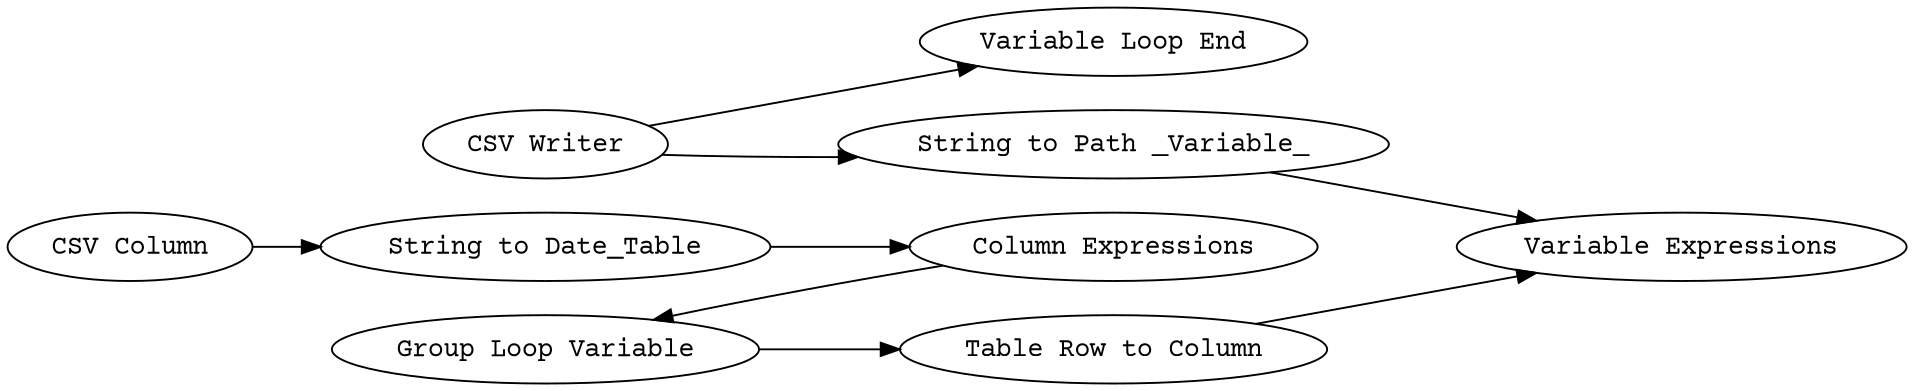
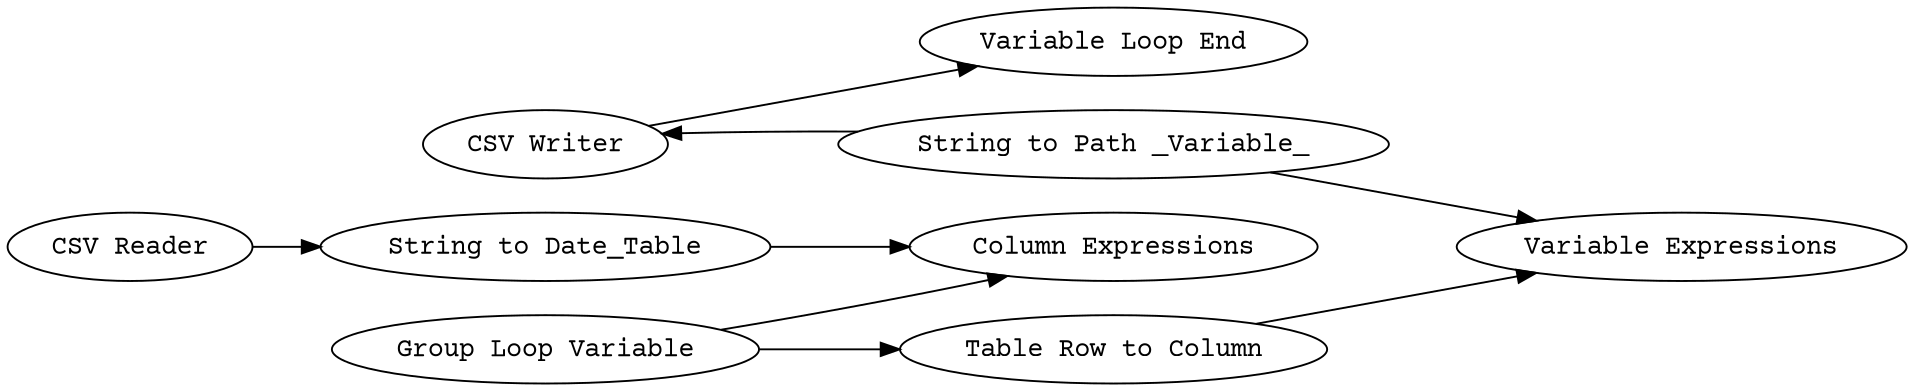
(750, 157) -> (769, 132)
(130, 247) -> (130, 247)
(807, 289) -> (855, 306)
